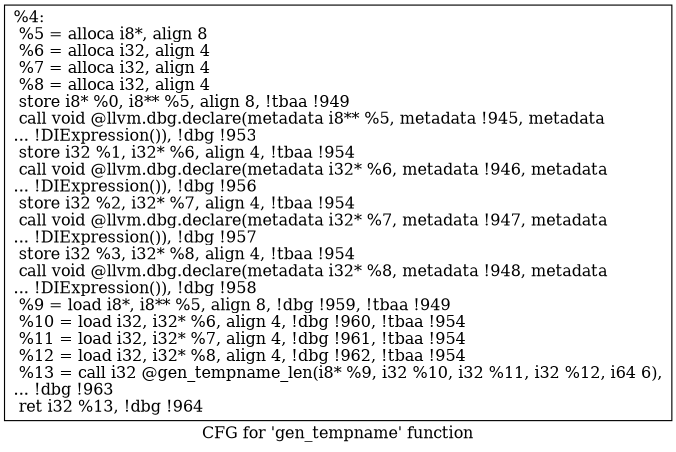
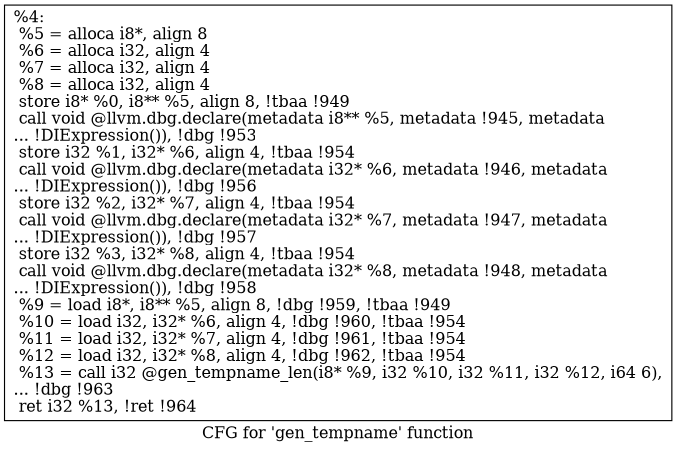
(109, 407) -> (106, 407)
